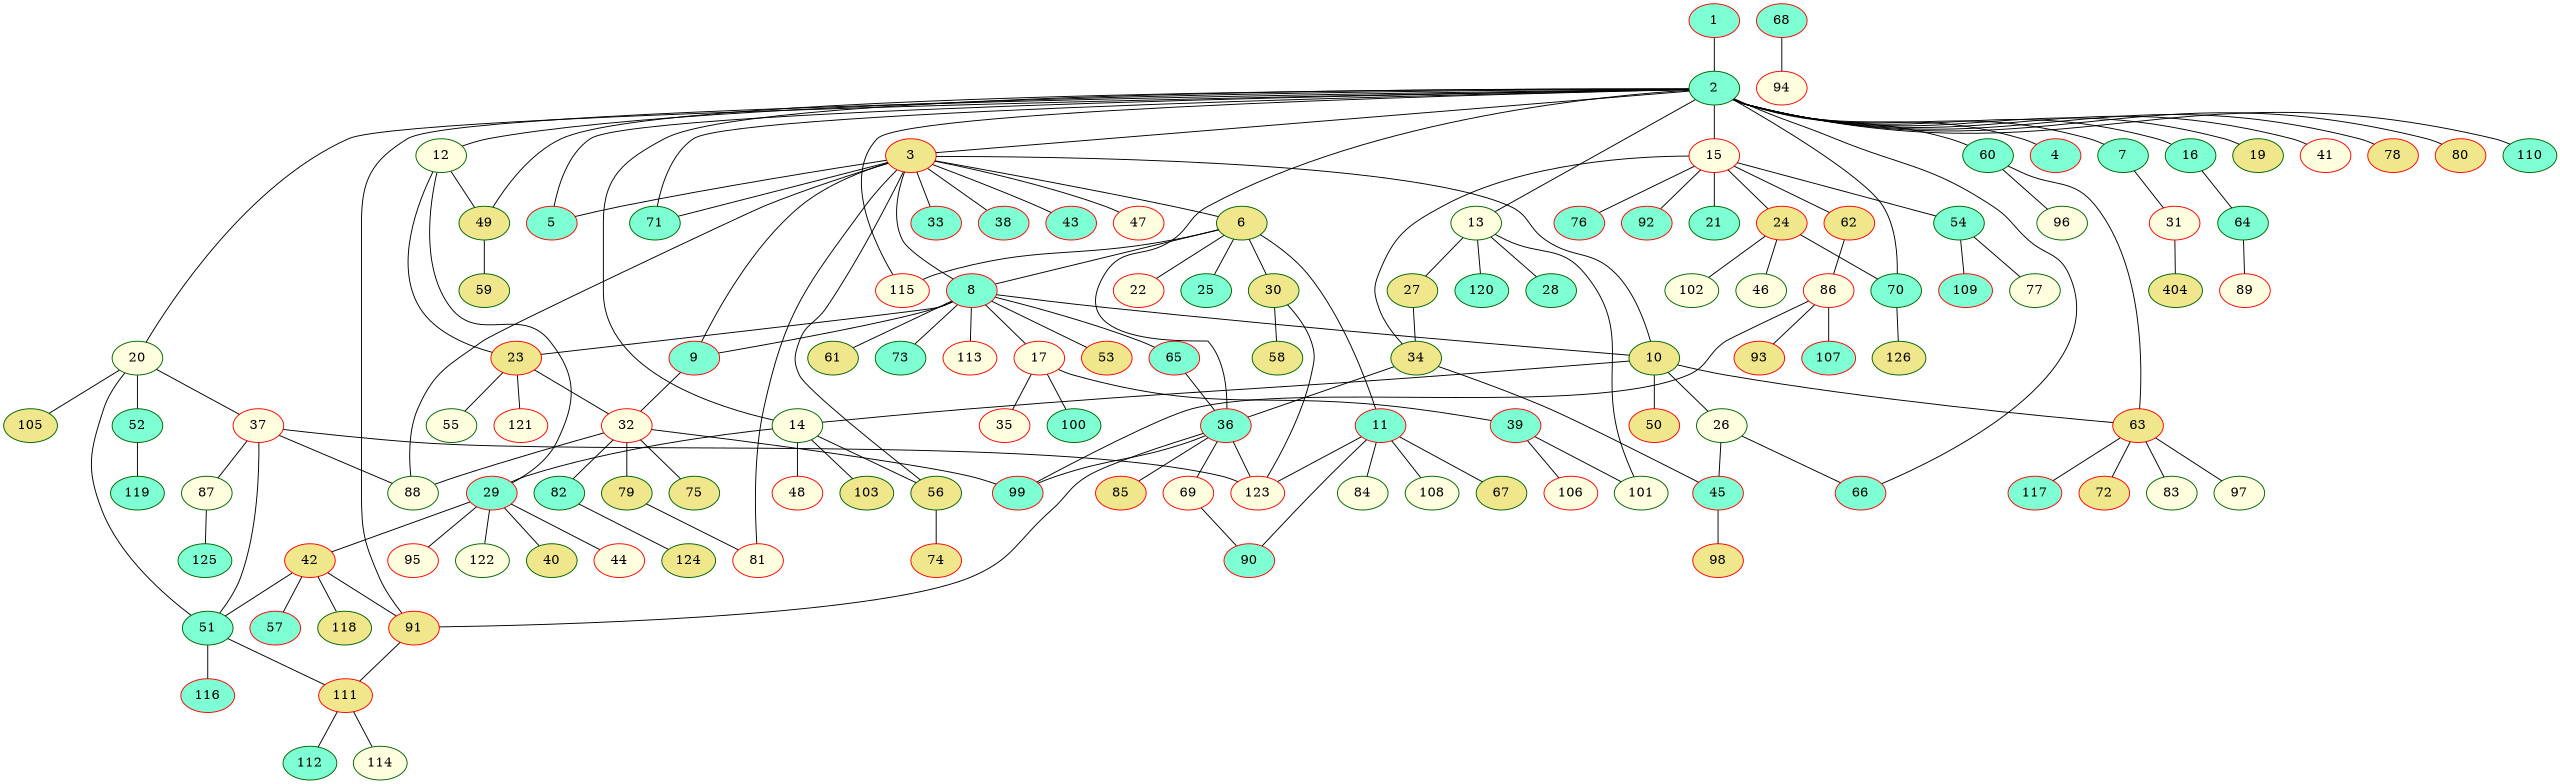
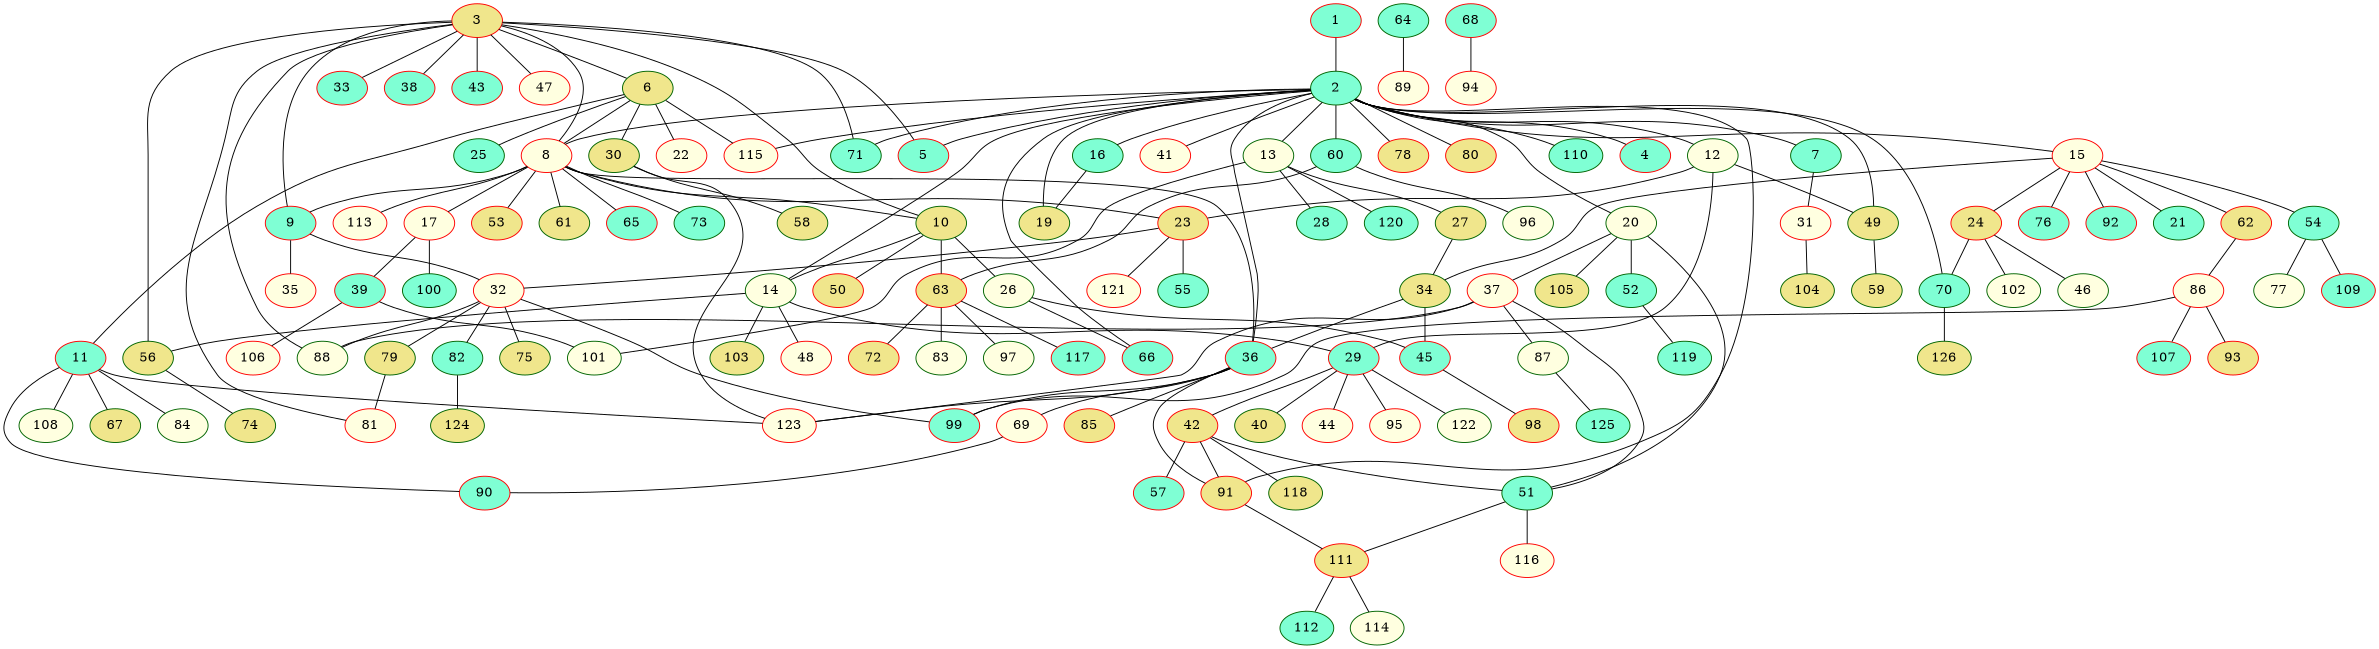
(1313, 122) -> (936, 102)
(2217, 189) -> (1071, 189)
(972, 291) -> (547, 156)
(2176, 291) -> (1808, 291)
(1196, 386) -> (964, 179)
(1022, 392) -> (291, 257)
(452, 426) -> (1183, 291)
(936, 561) -> (250, 426)
(208, 696) -> (1527, 561)
